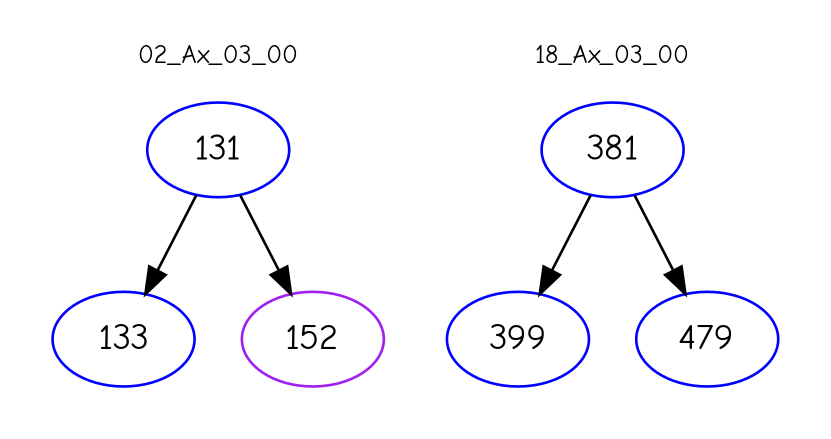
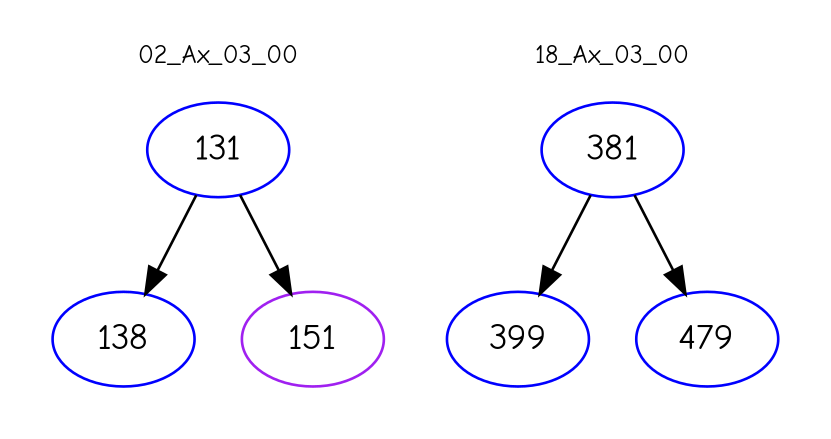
(124, 339) -> (124, 339)
(313, 339) -> (313, 339)
